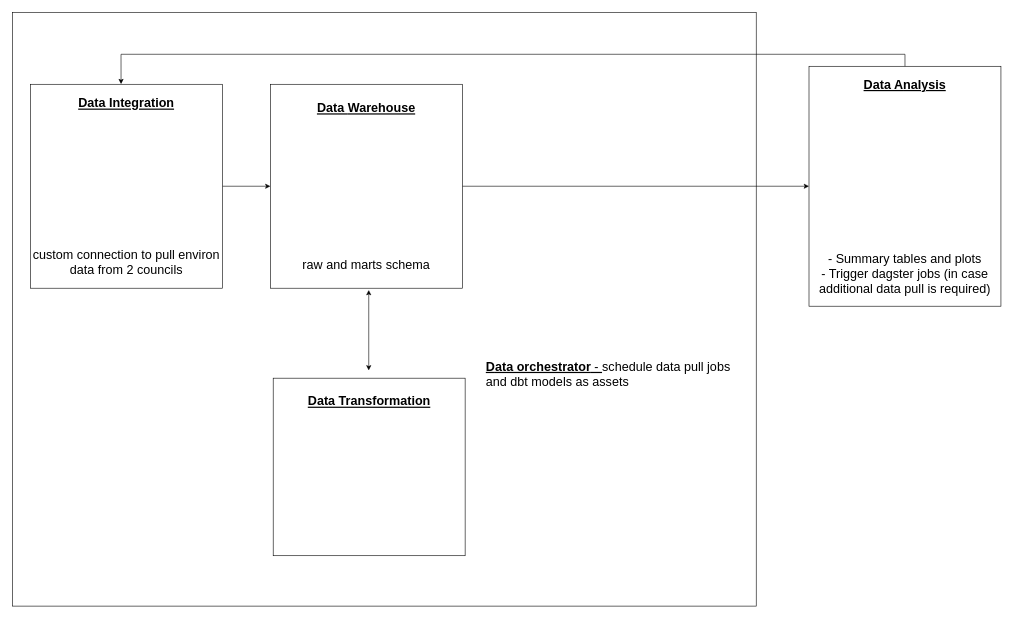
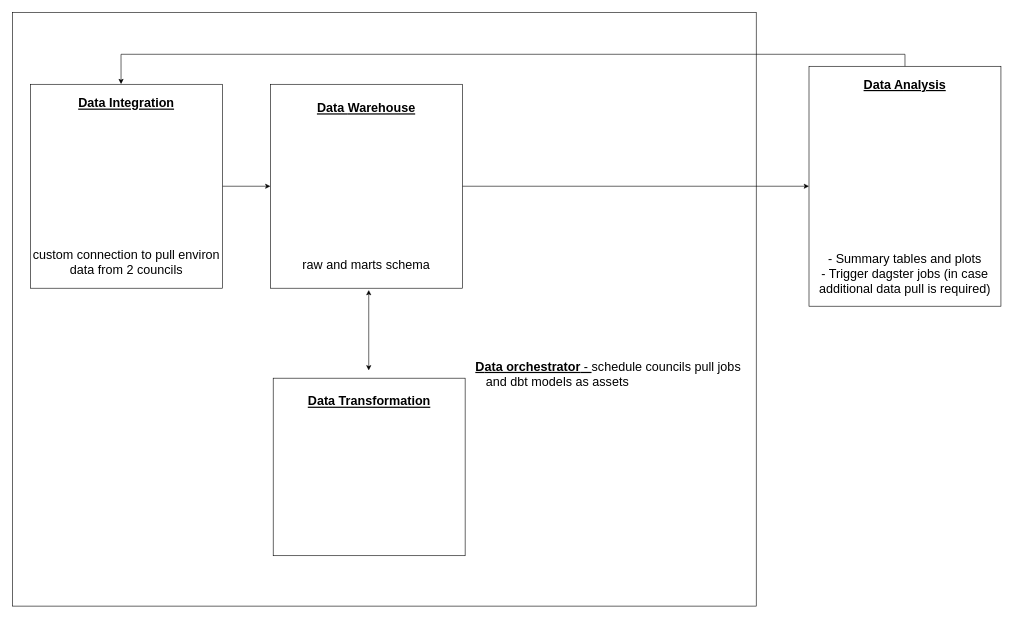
(384, 309) -> (384, 309)
